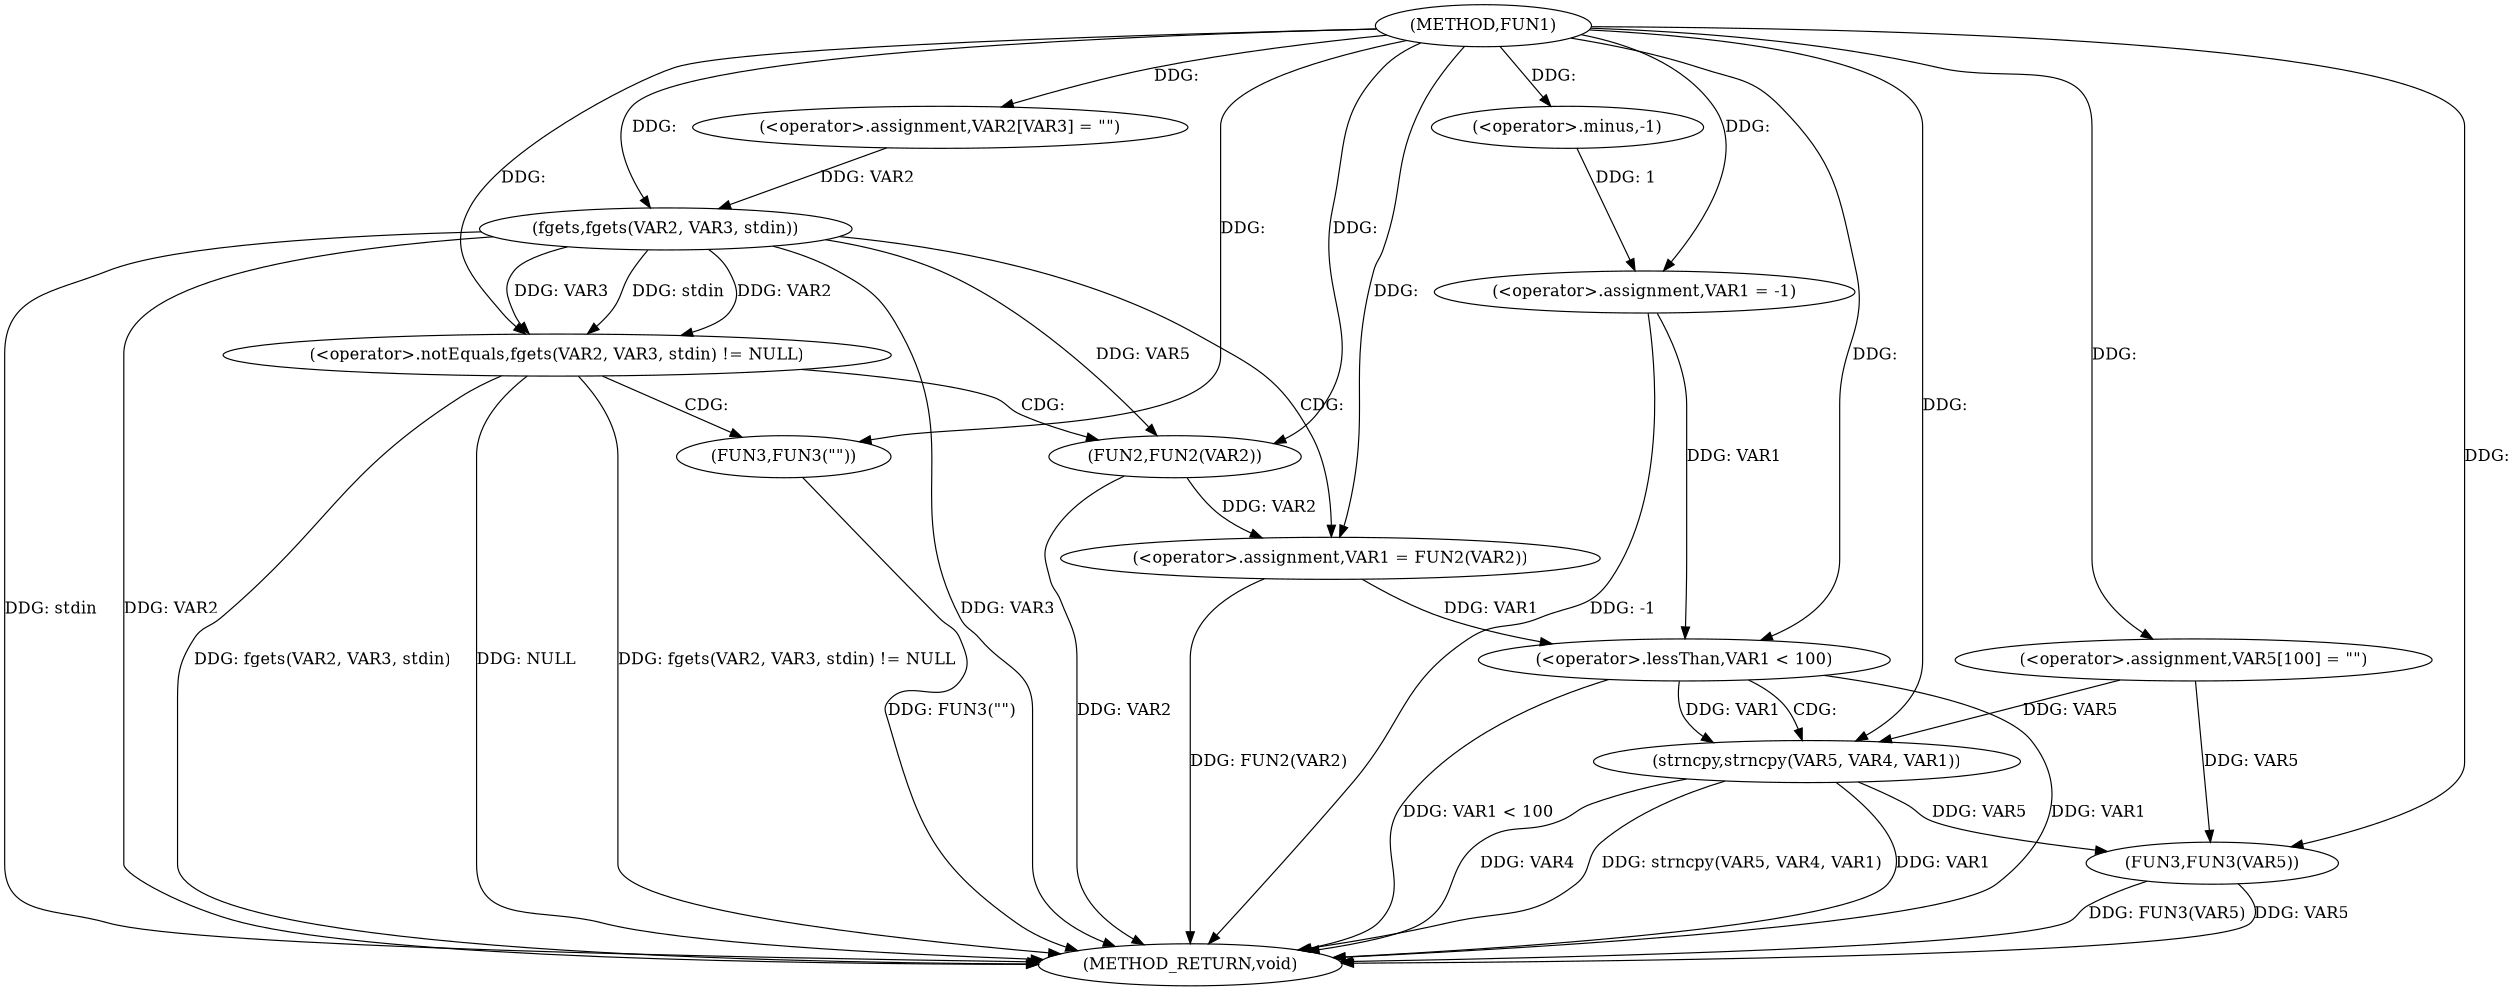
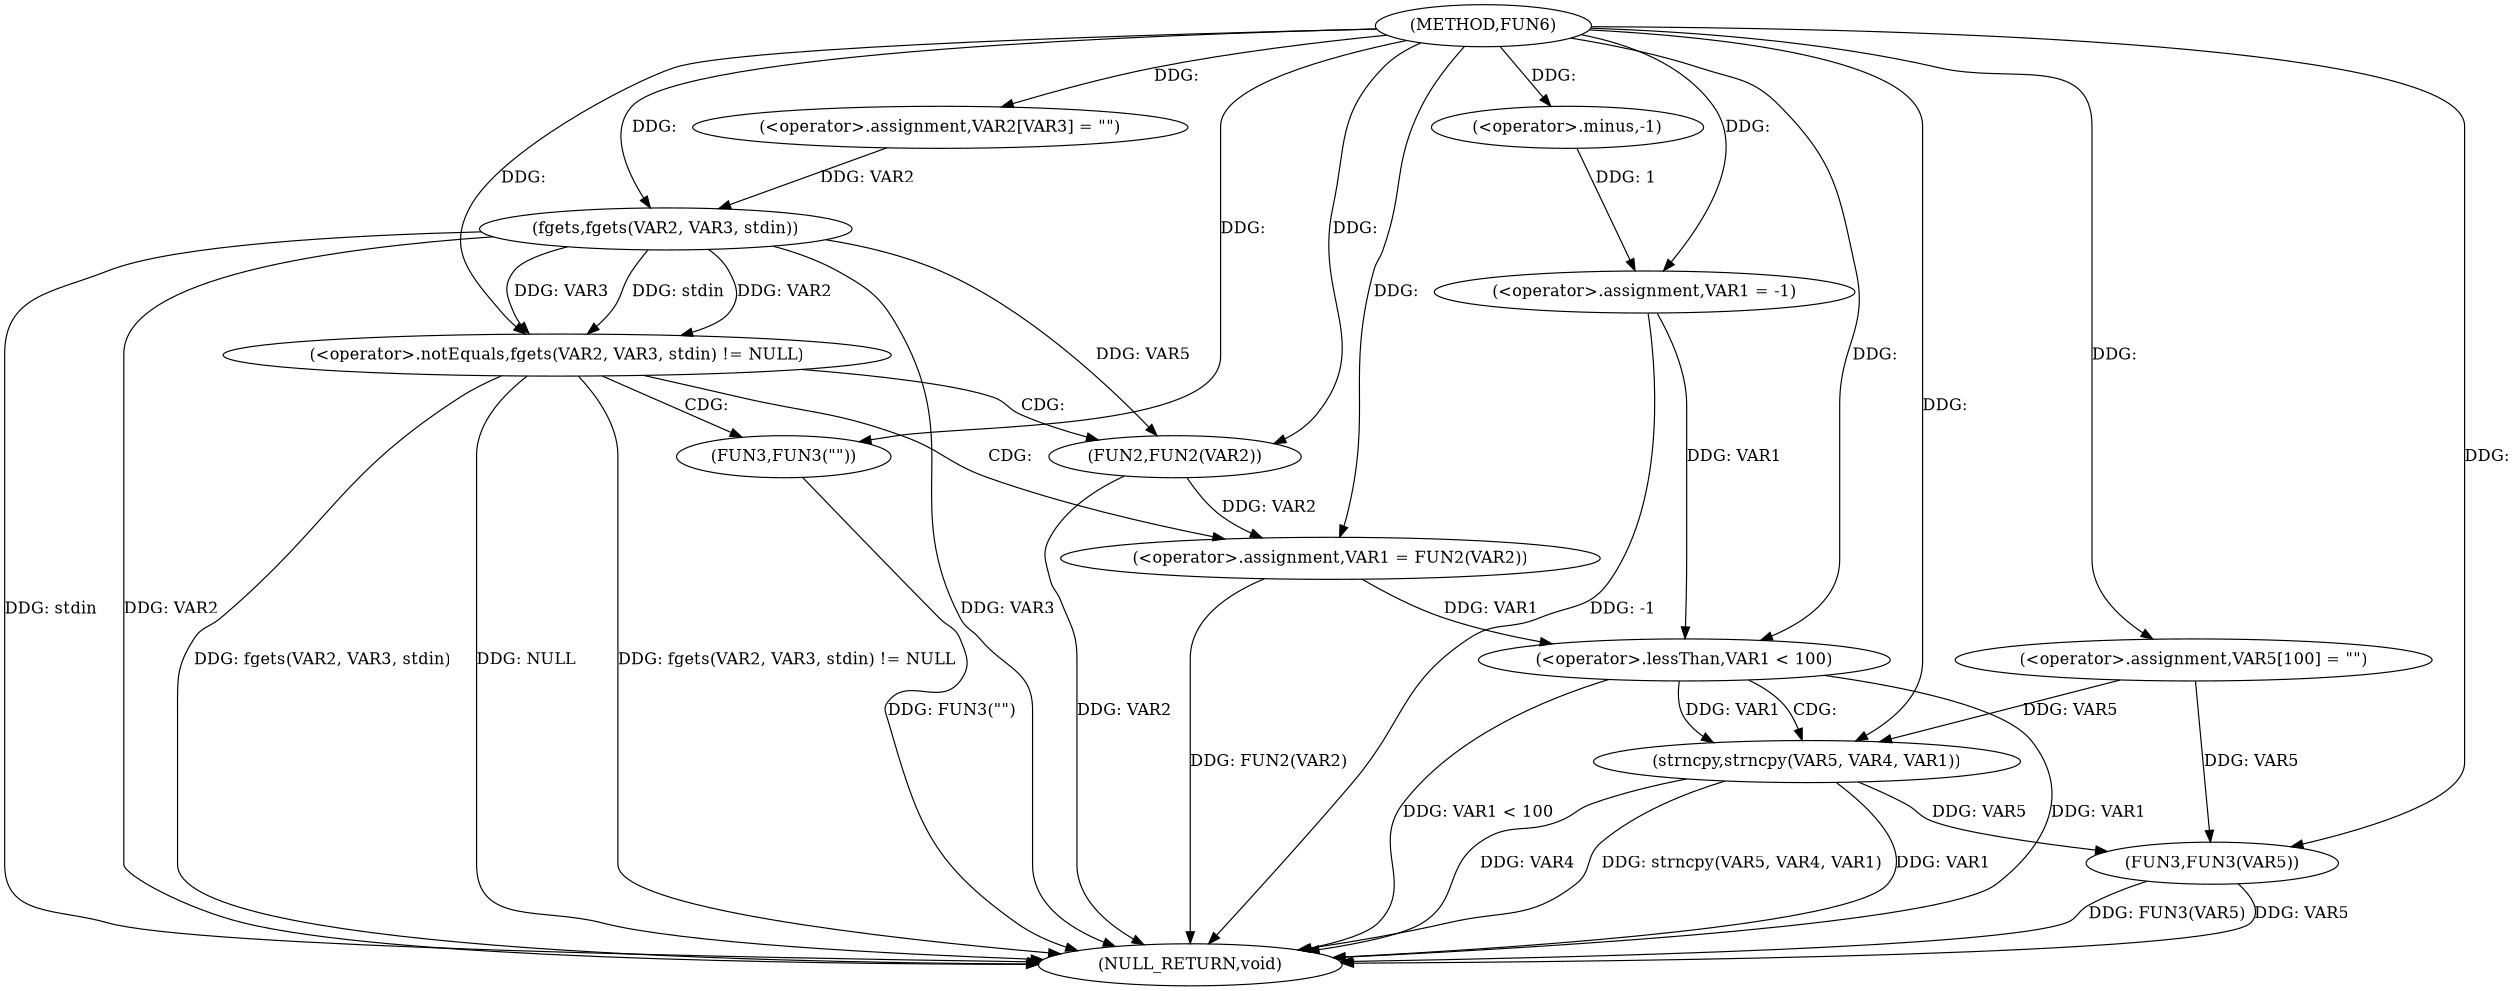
(1483, 26) -> (1483, 26)
(1141, 307) -> (917, 442)
(1190, 965) -> (1190, 965)
